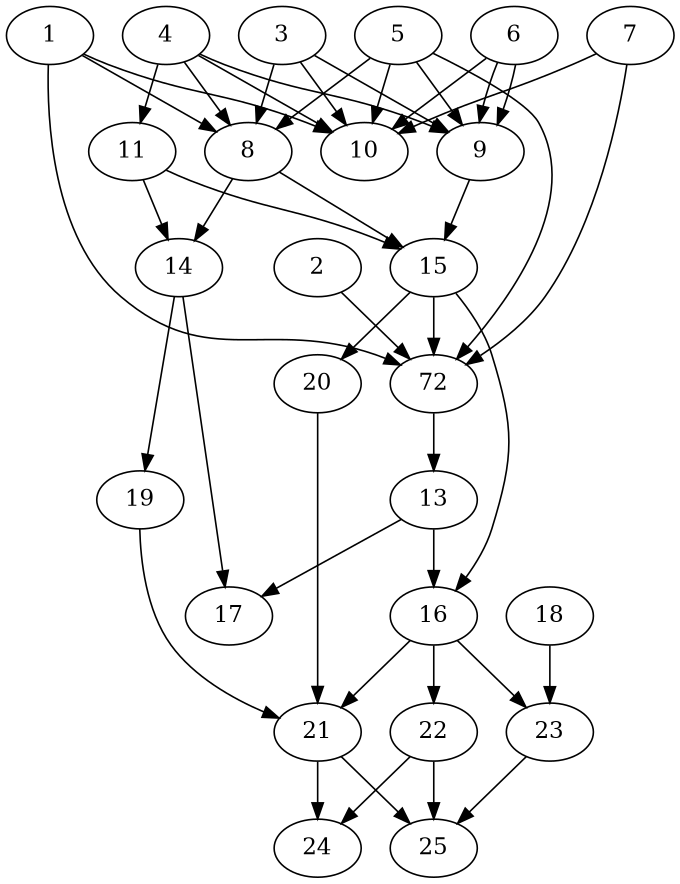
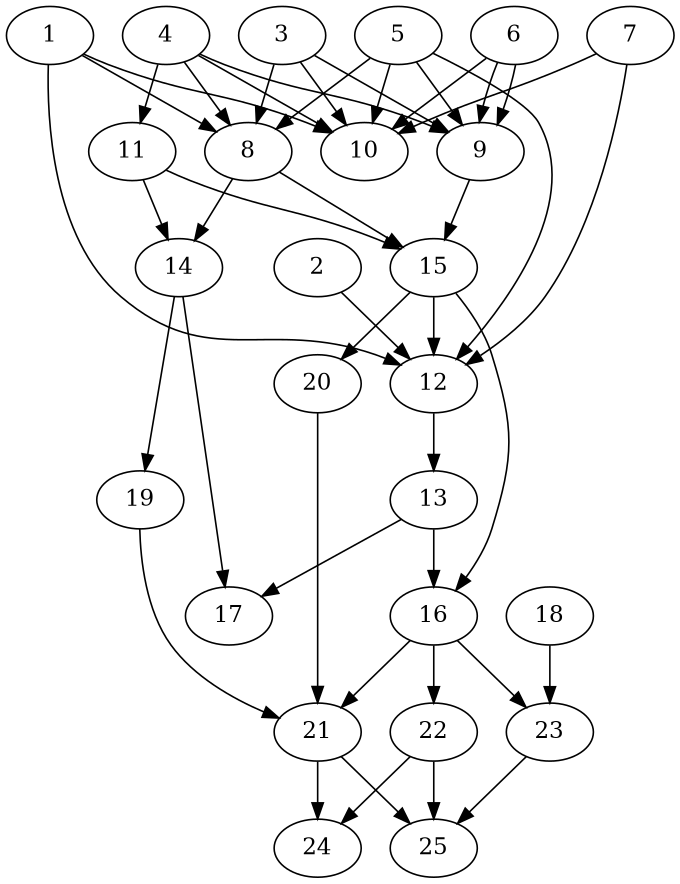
(434, 384) -> (434, 384)
